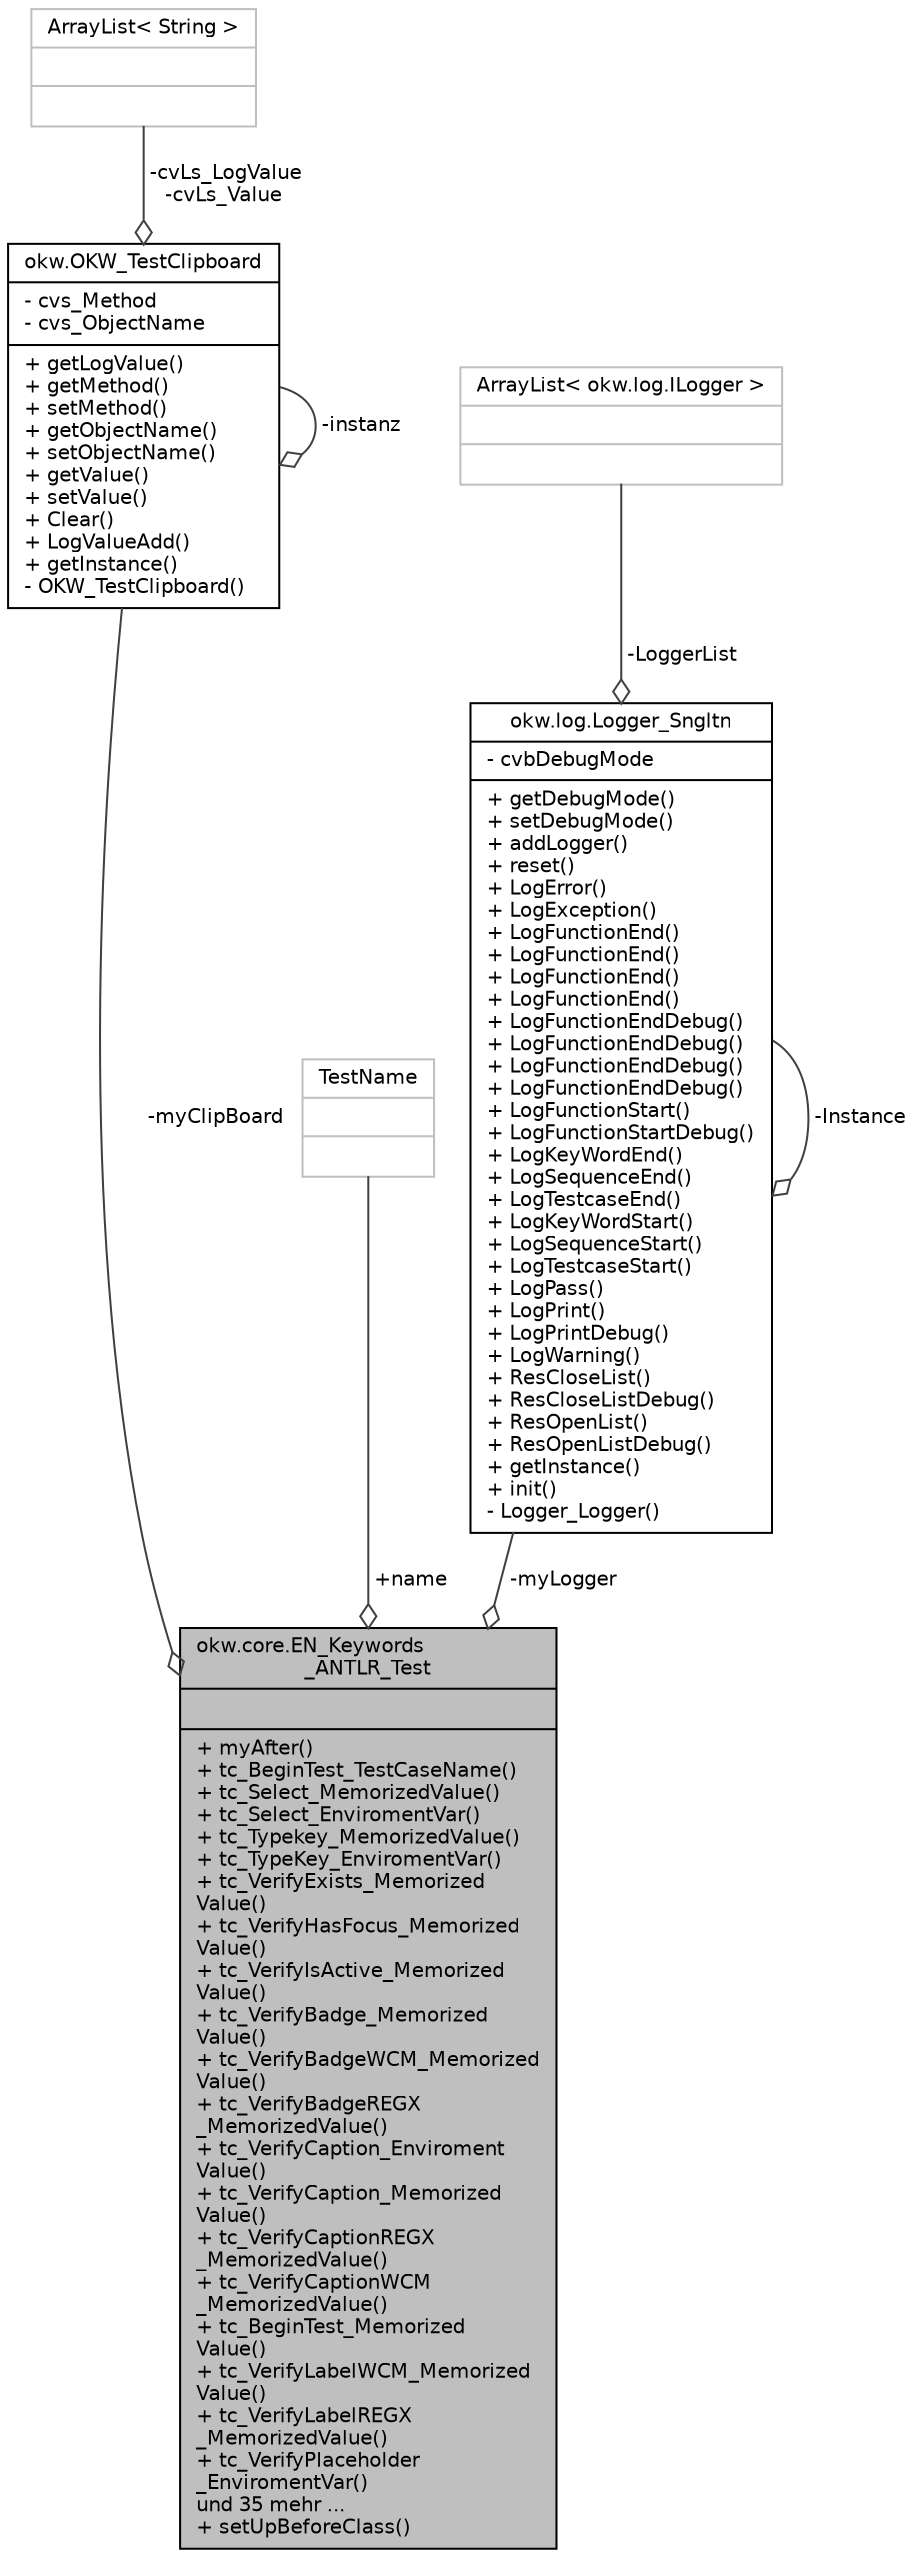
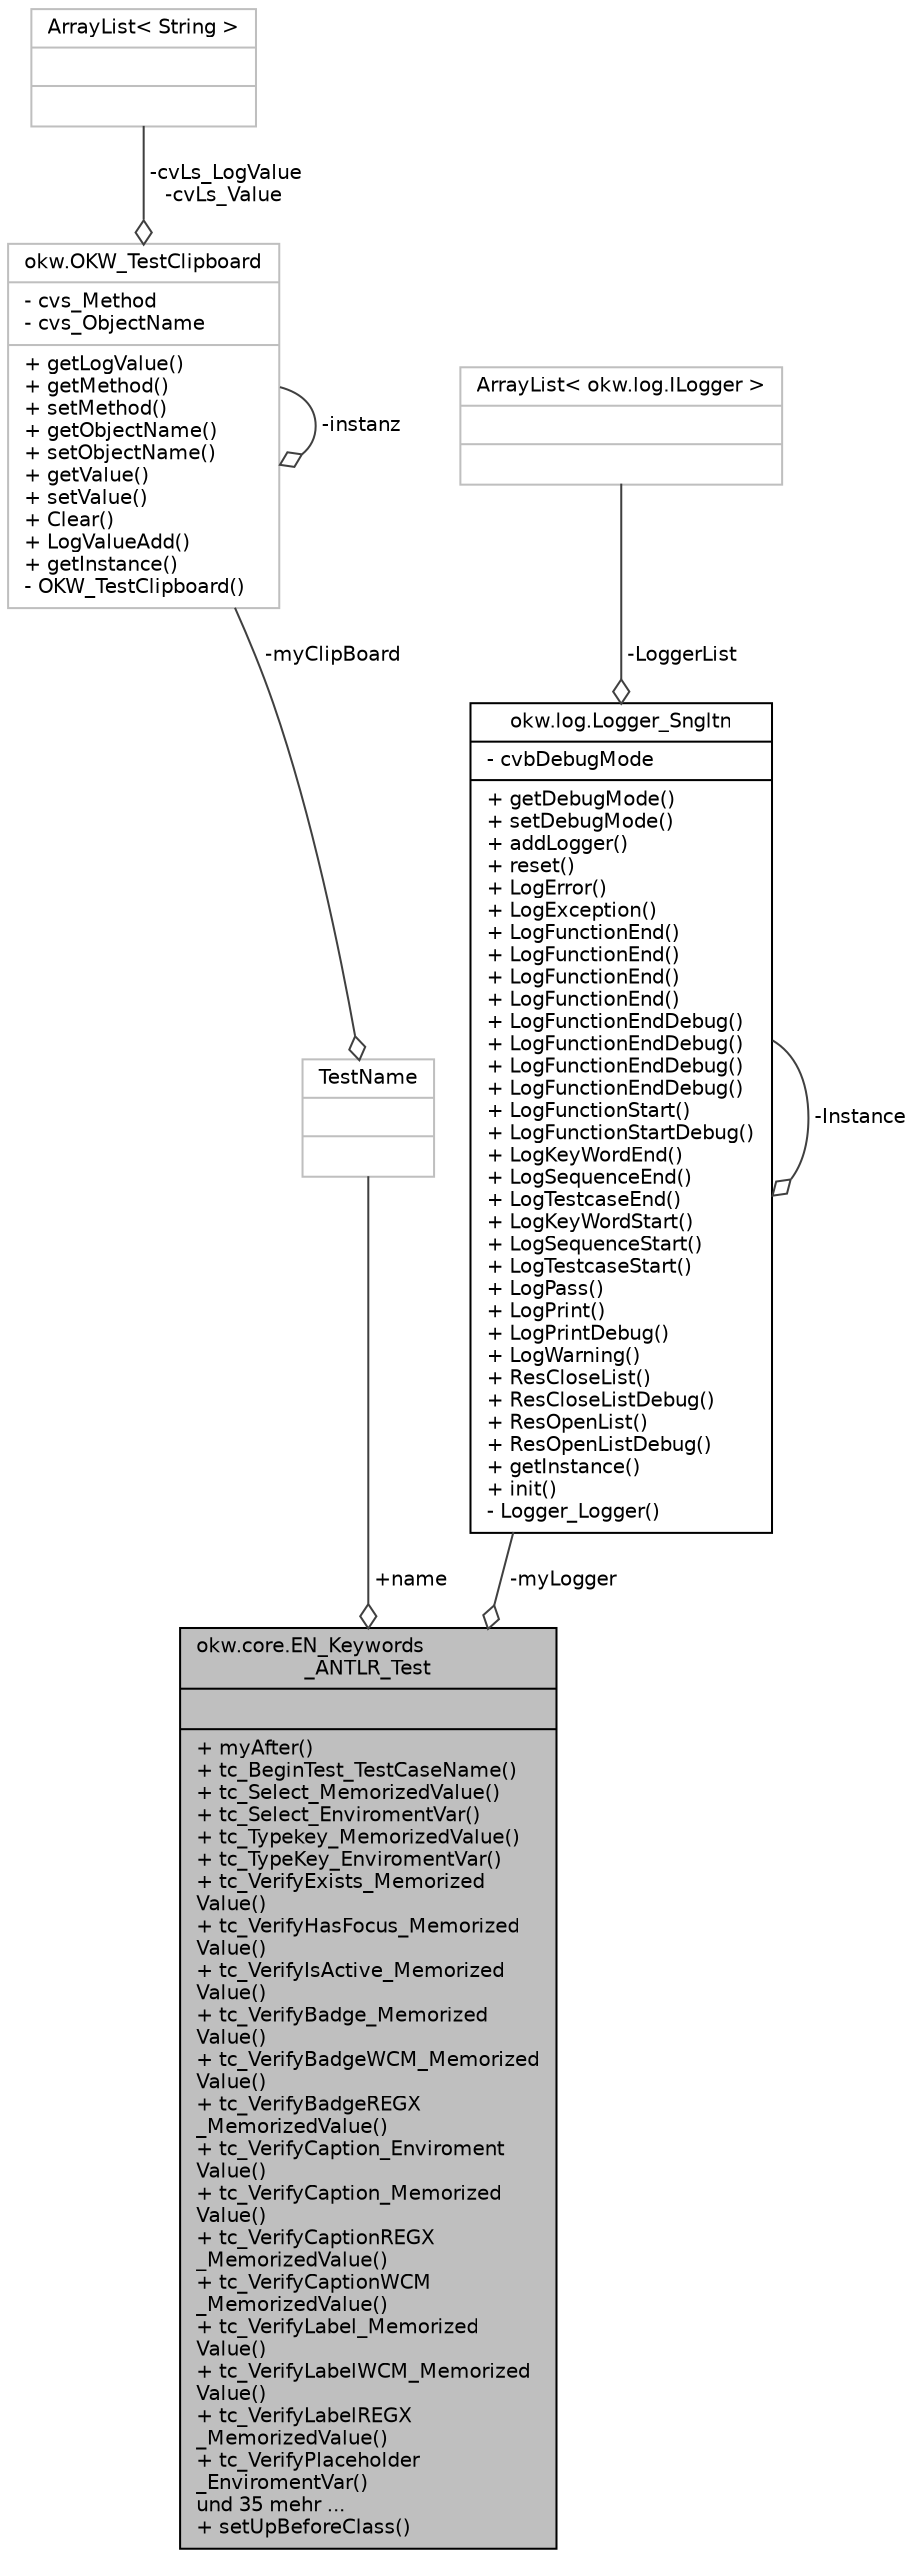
(144, 426) -> (144, 426)
(102, 1133) -> (308, 818)
(331, 2327) -> (338, 2327)
